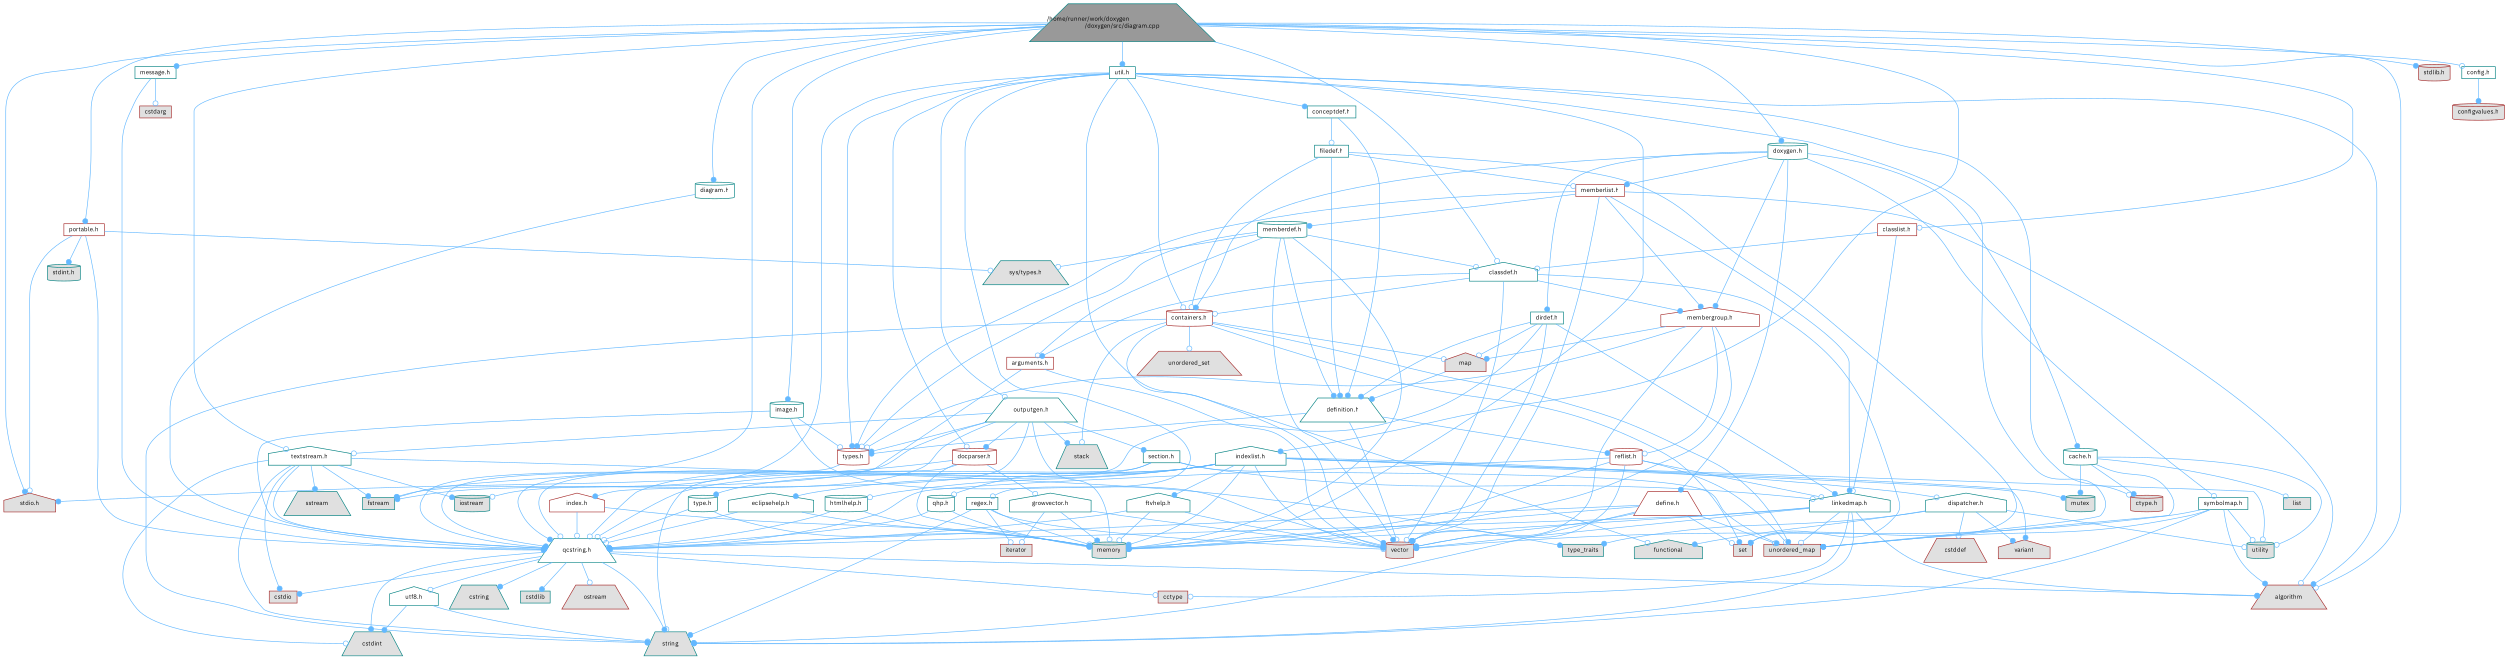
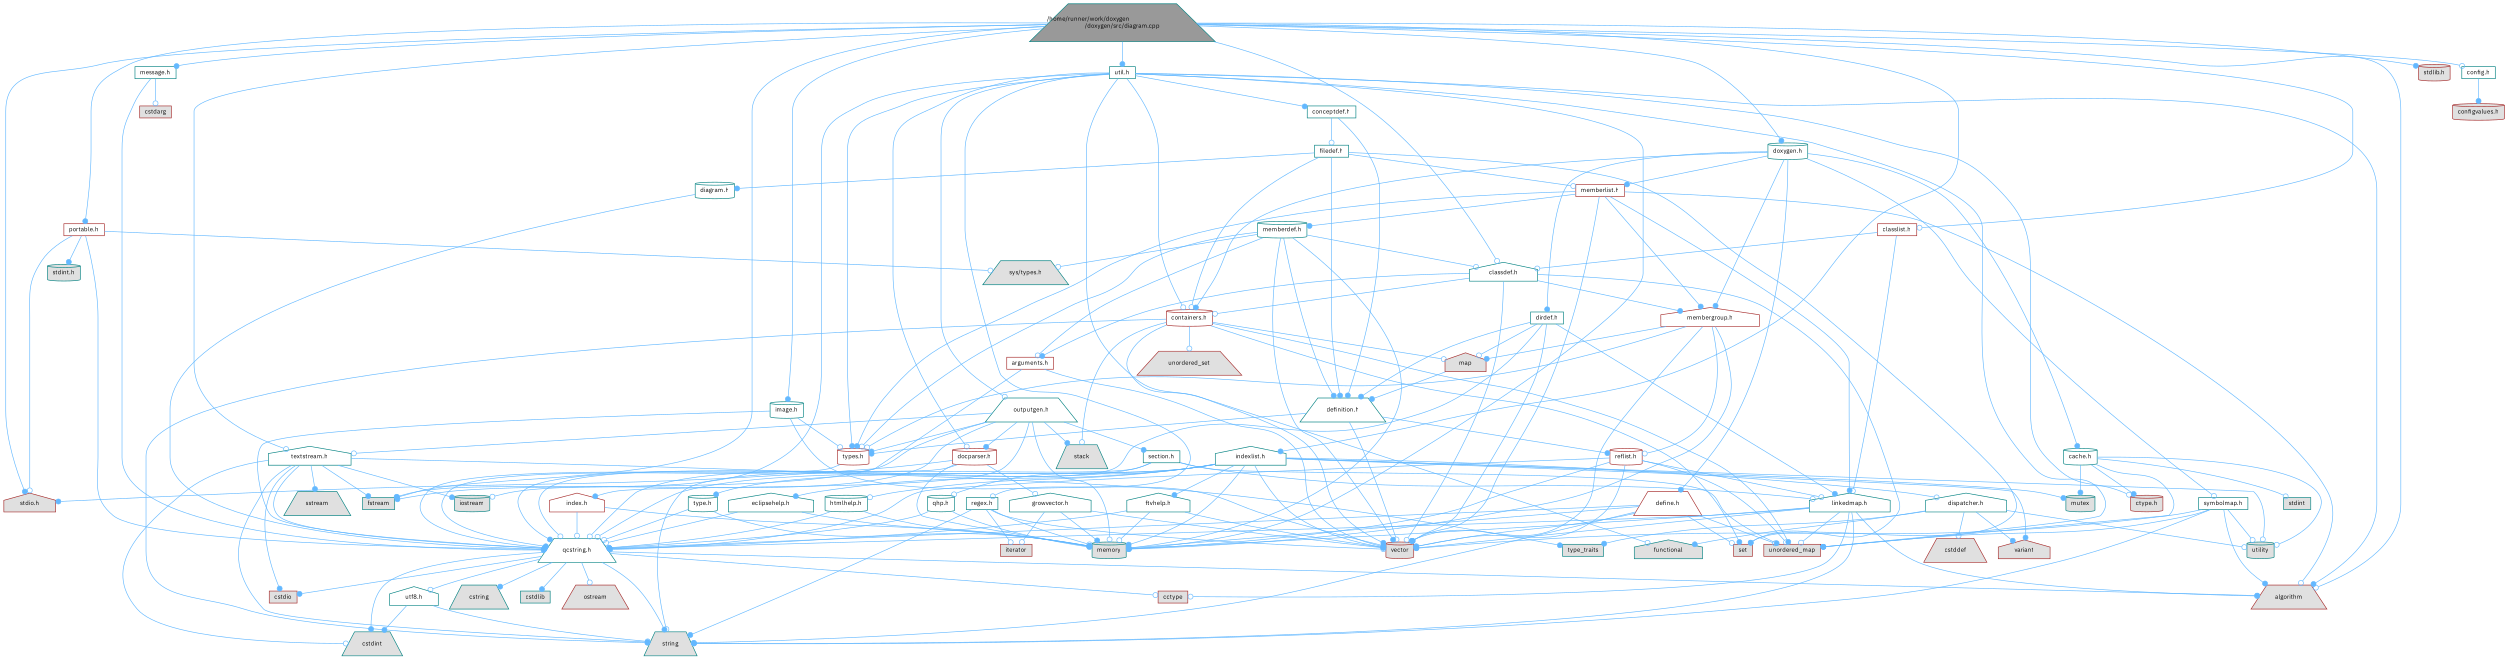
(833, 44) -> (1027, 171)
(2297, 504) -> (2297, 504)
